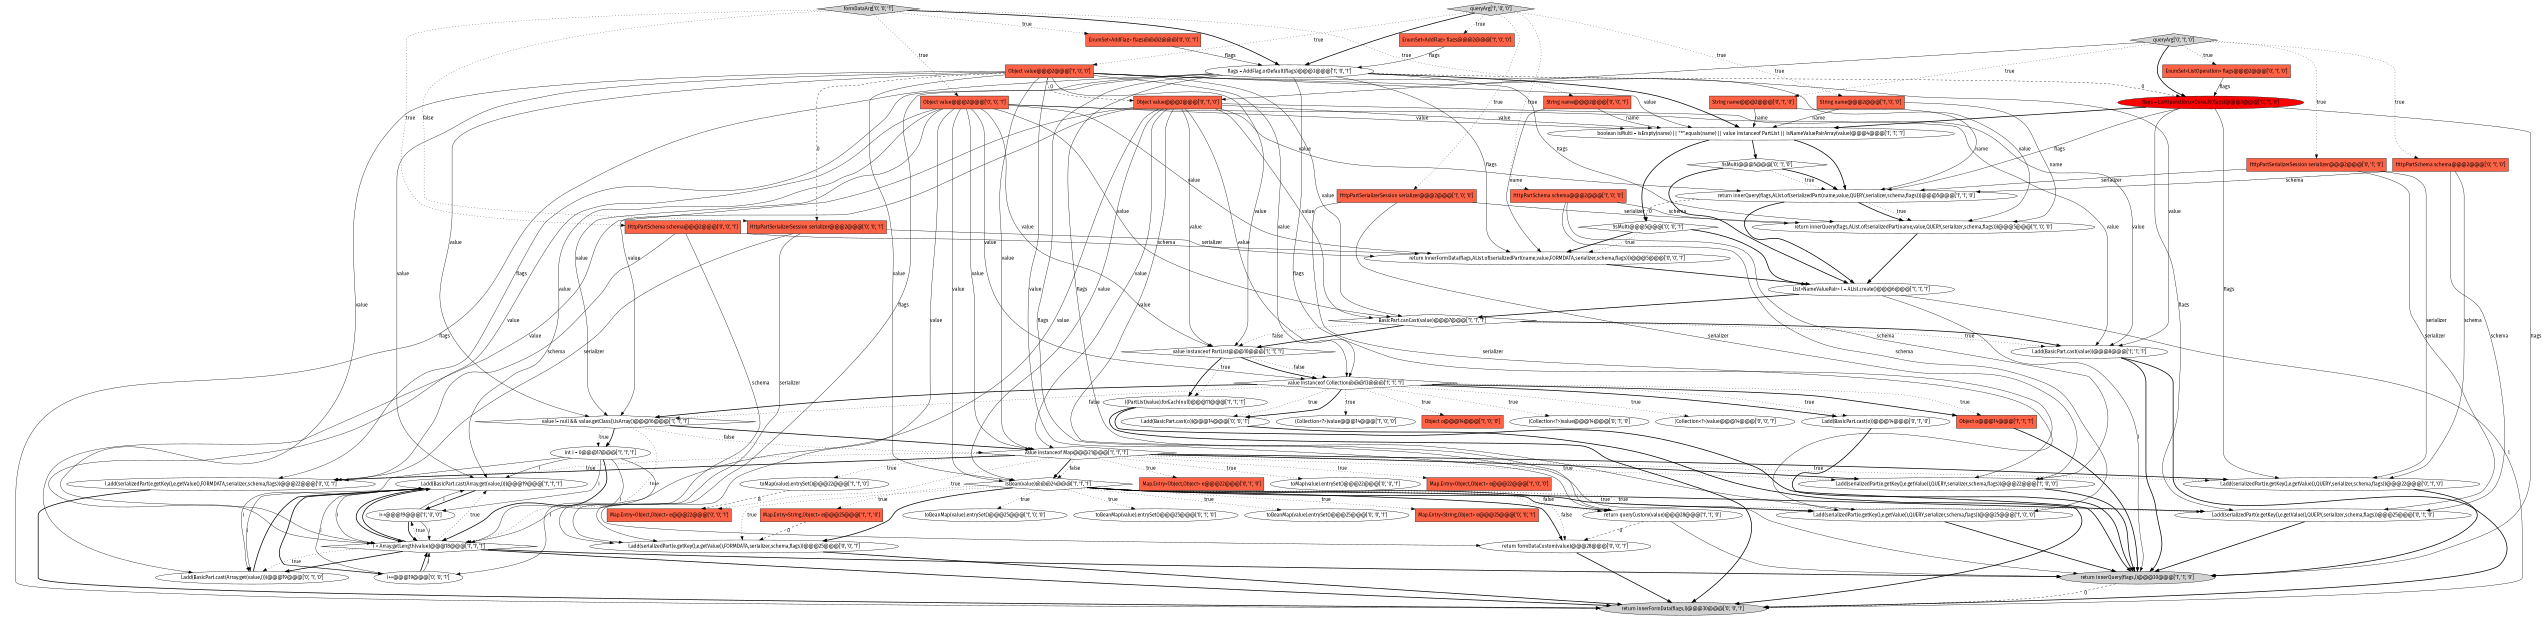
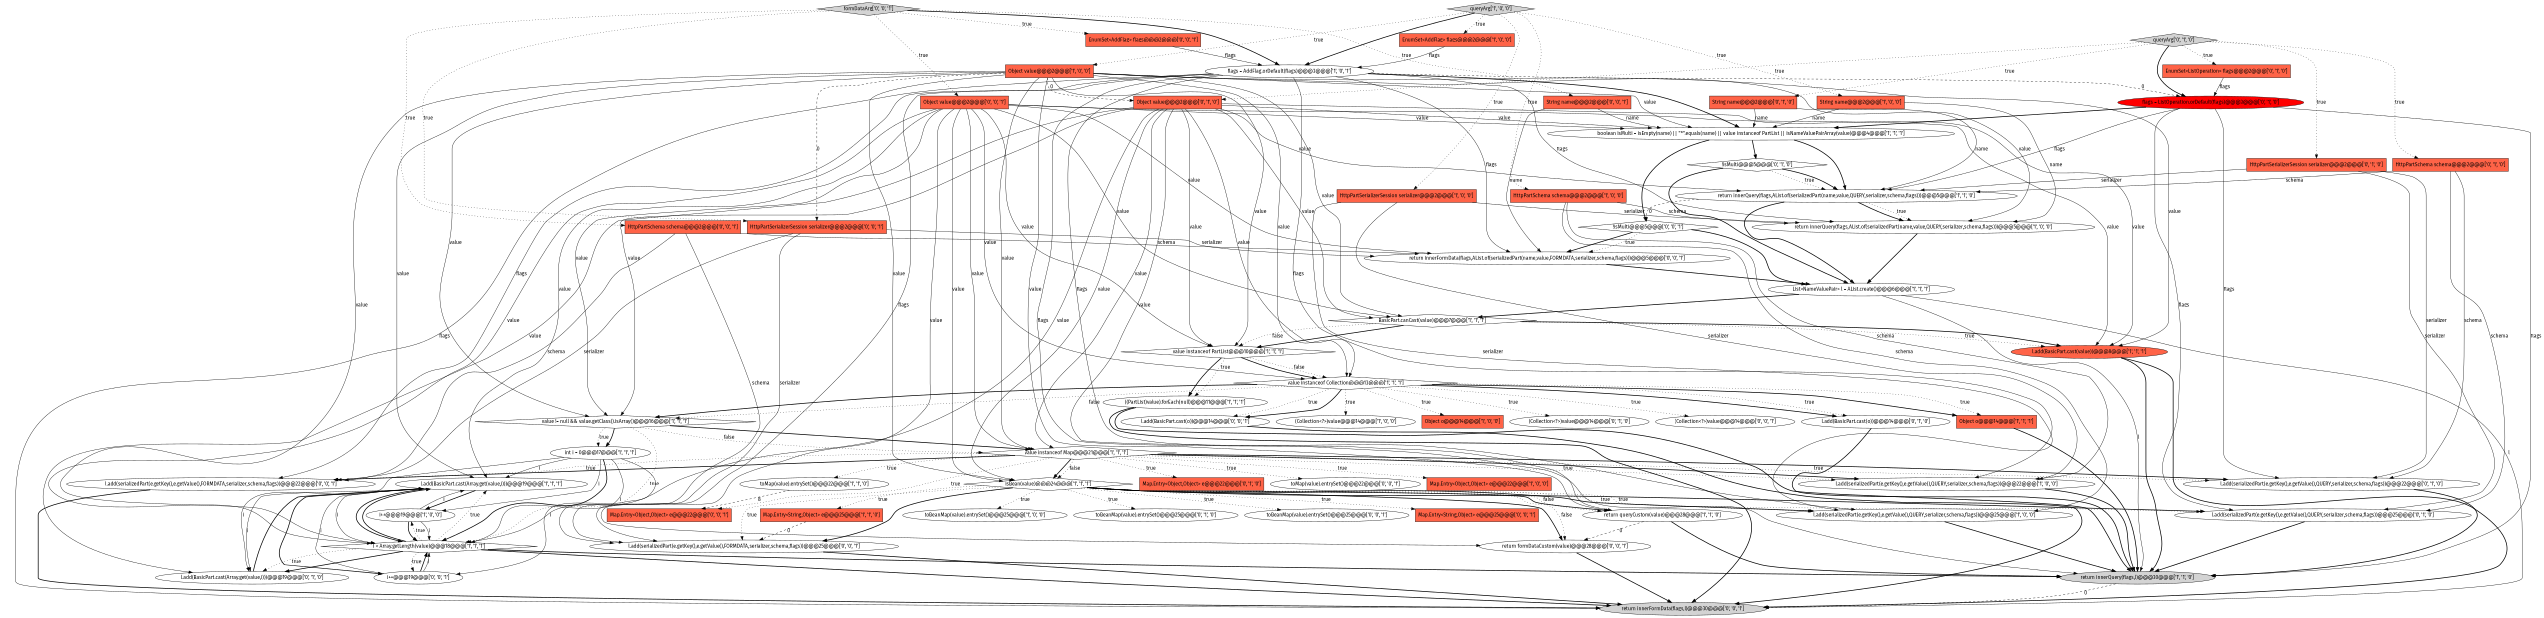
(1685, 71) -> (1685, 71)
(428, 118) -> (428, 118)
(2089, 352) -> (2089, 352)
none -> (412, 559)
(1859, 572) -> (1859, 572)
